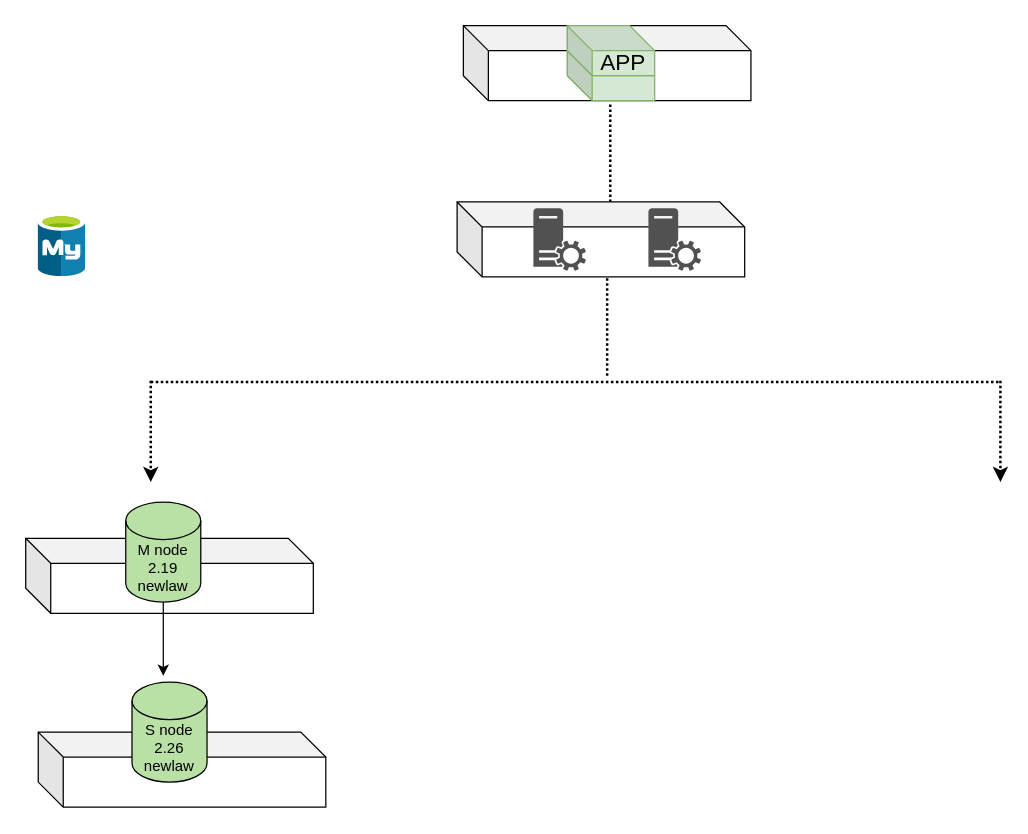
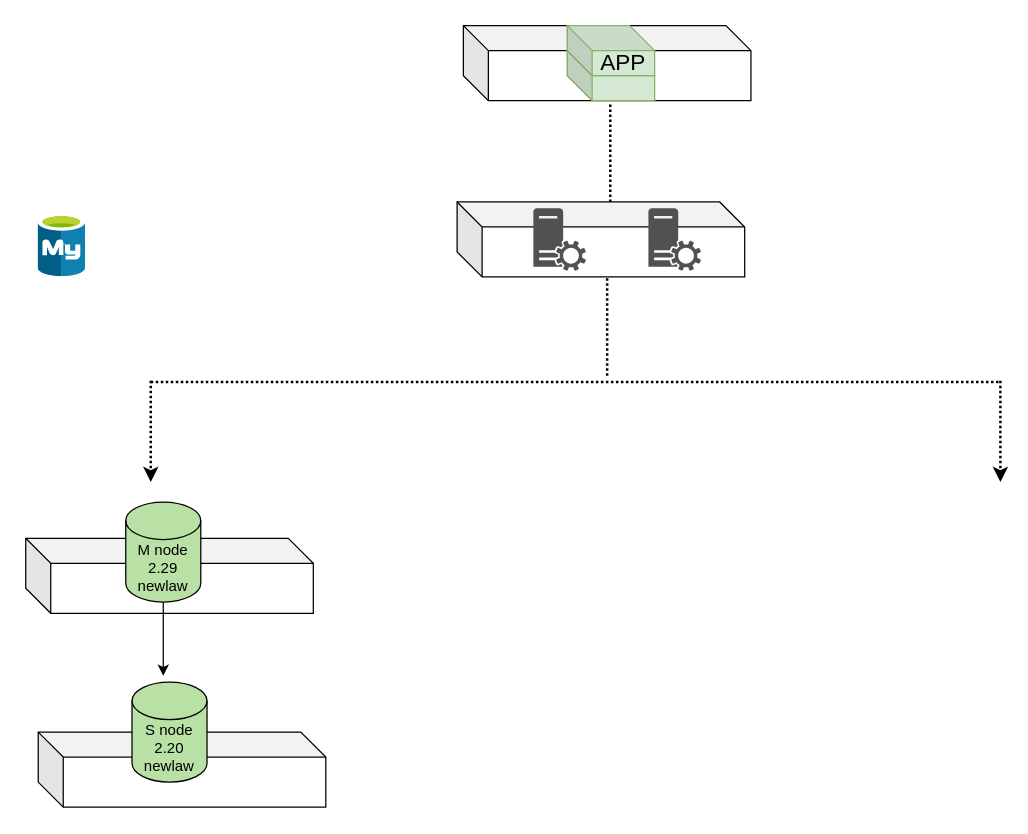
(163, 568) -> (163, 568)
(169, 748) -> (169, 748)
